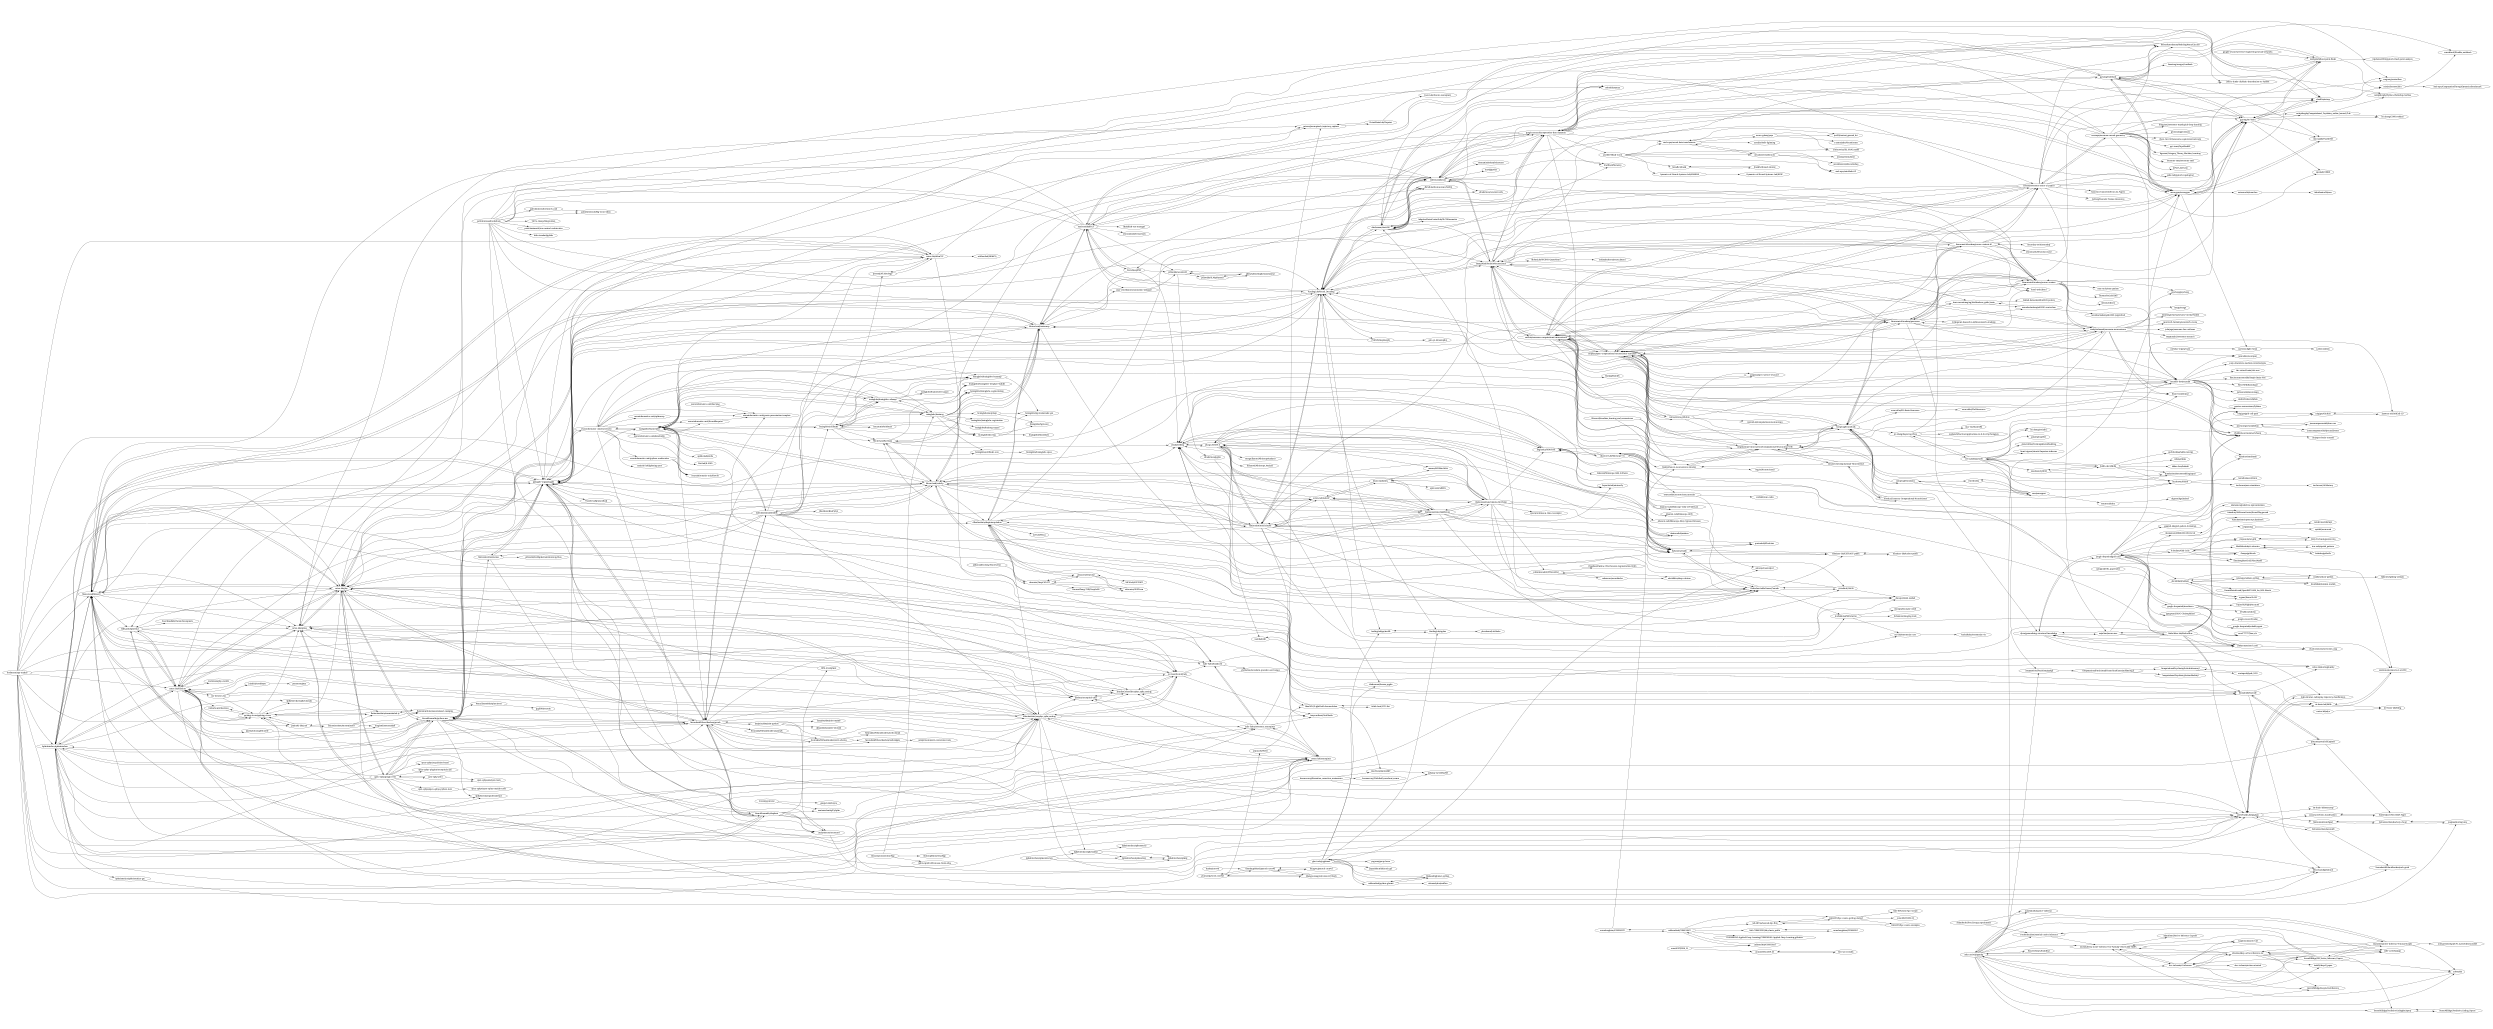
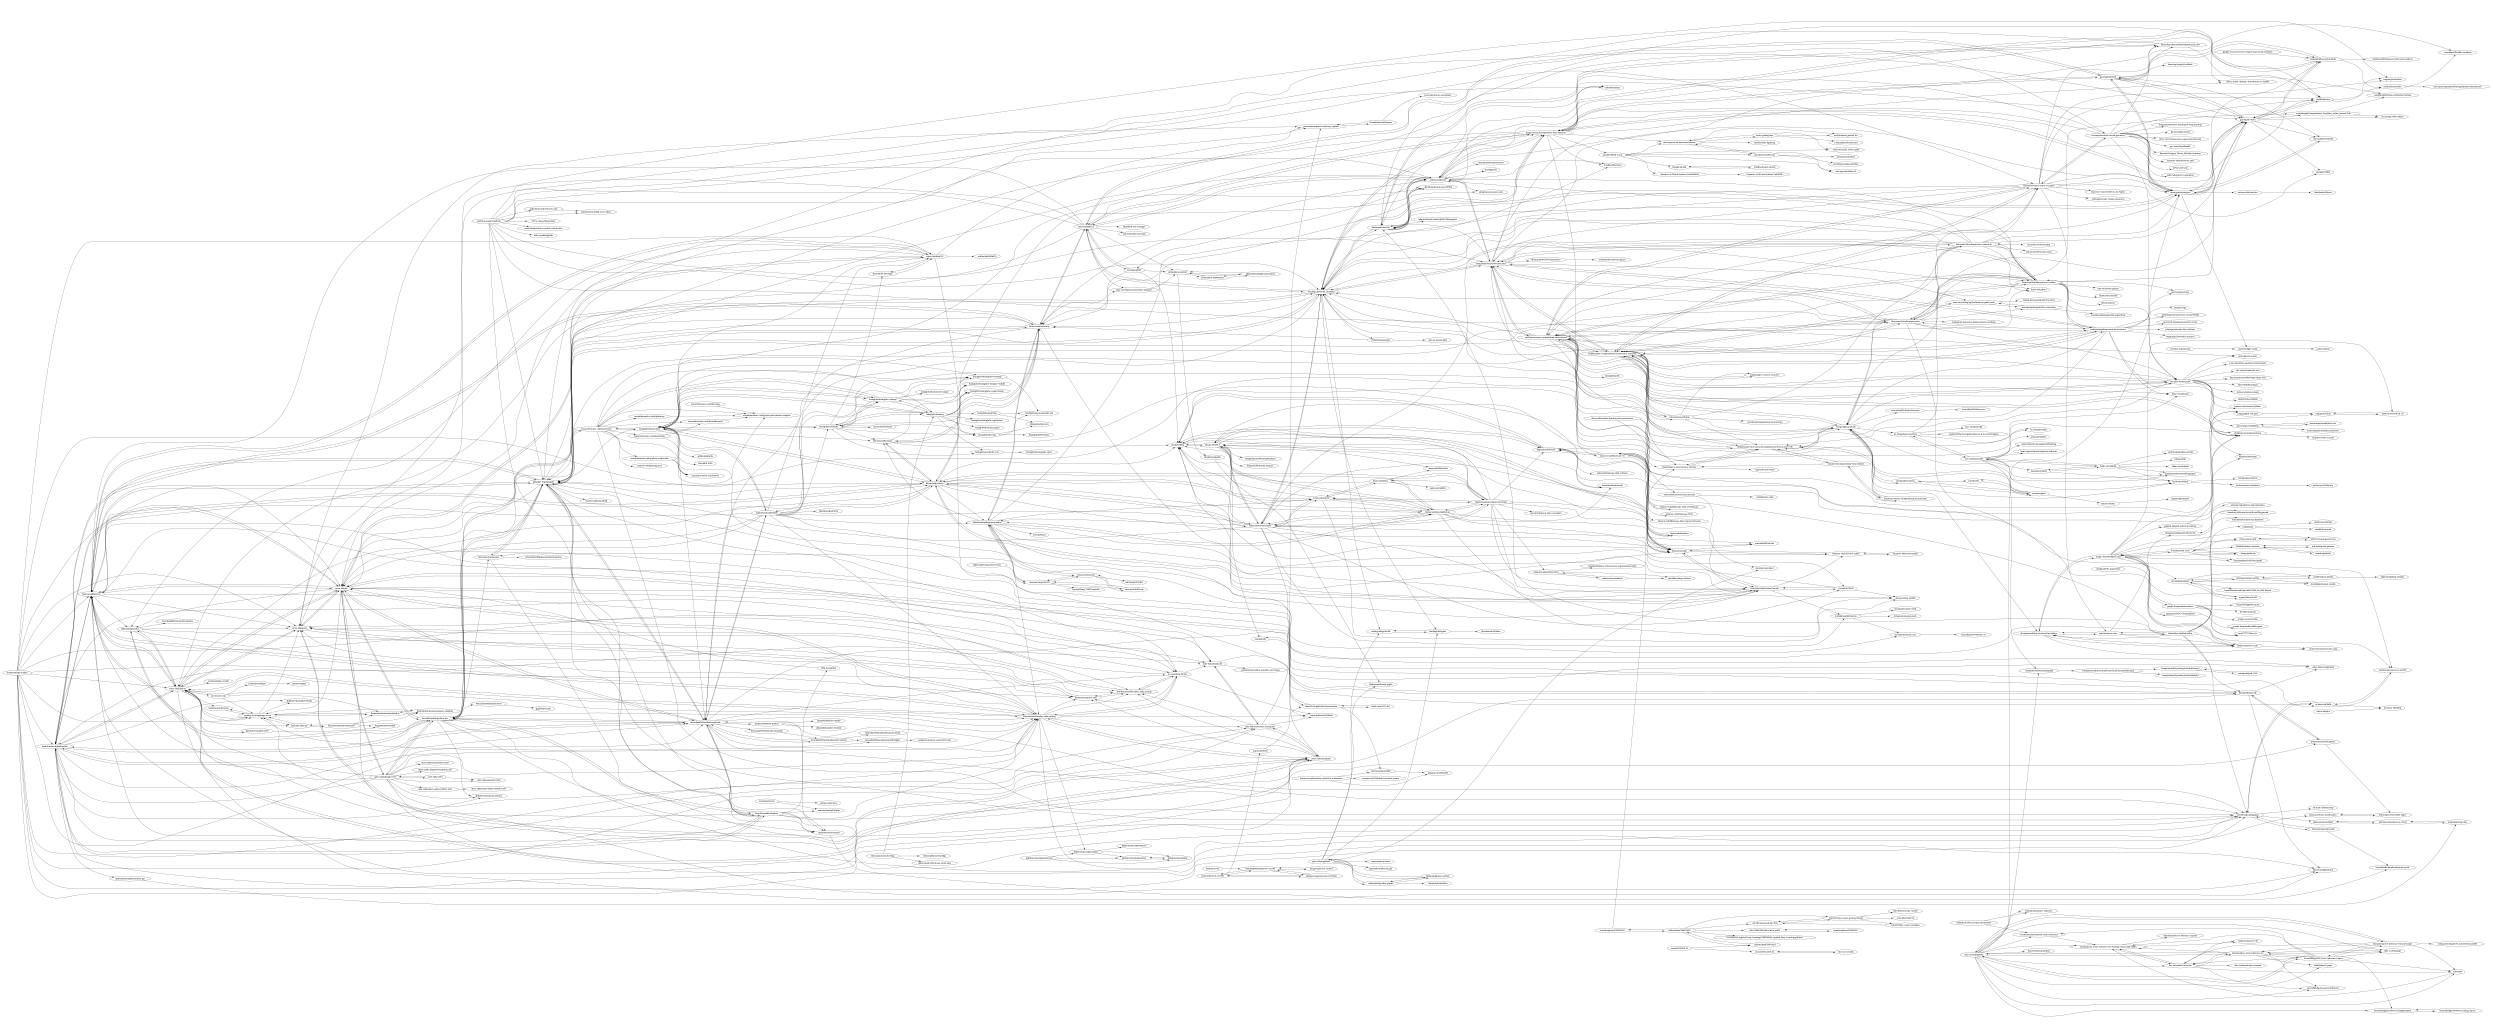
(2323, 697) -> none
